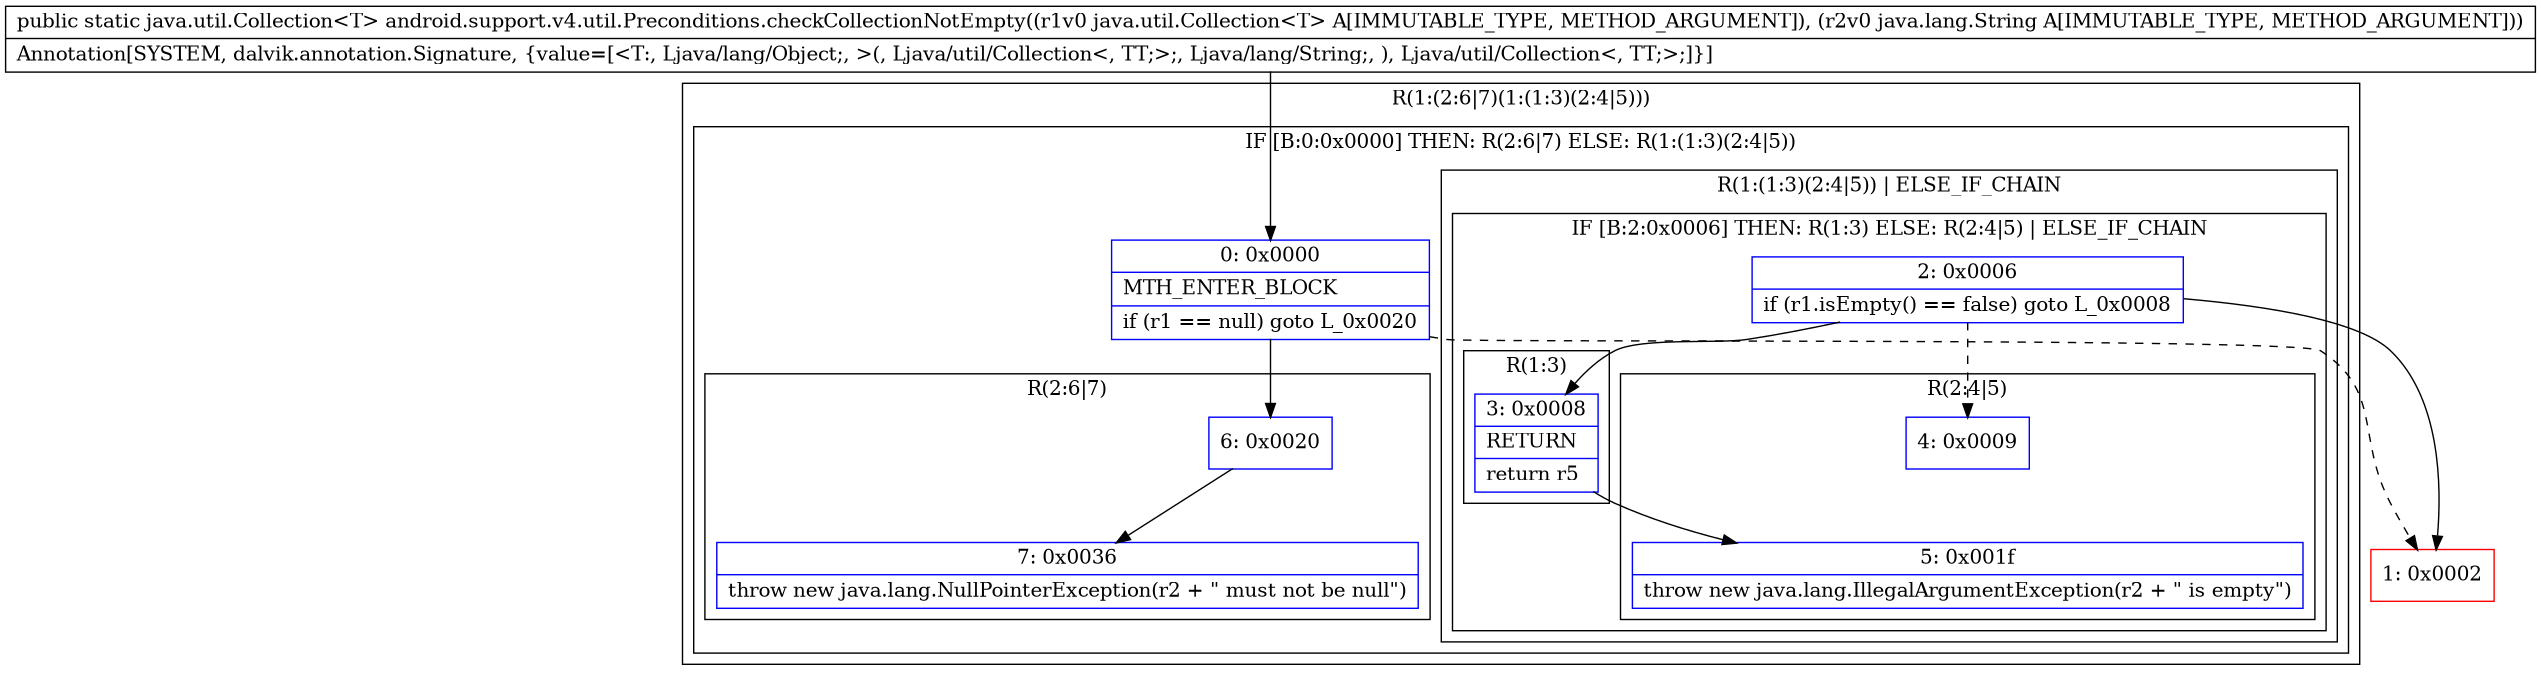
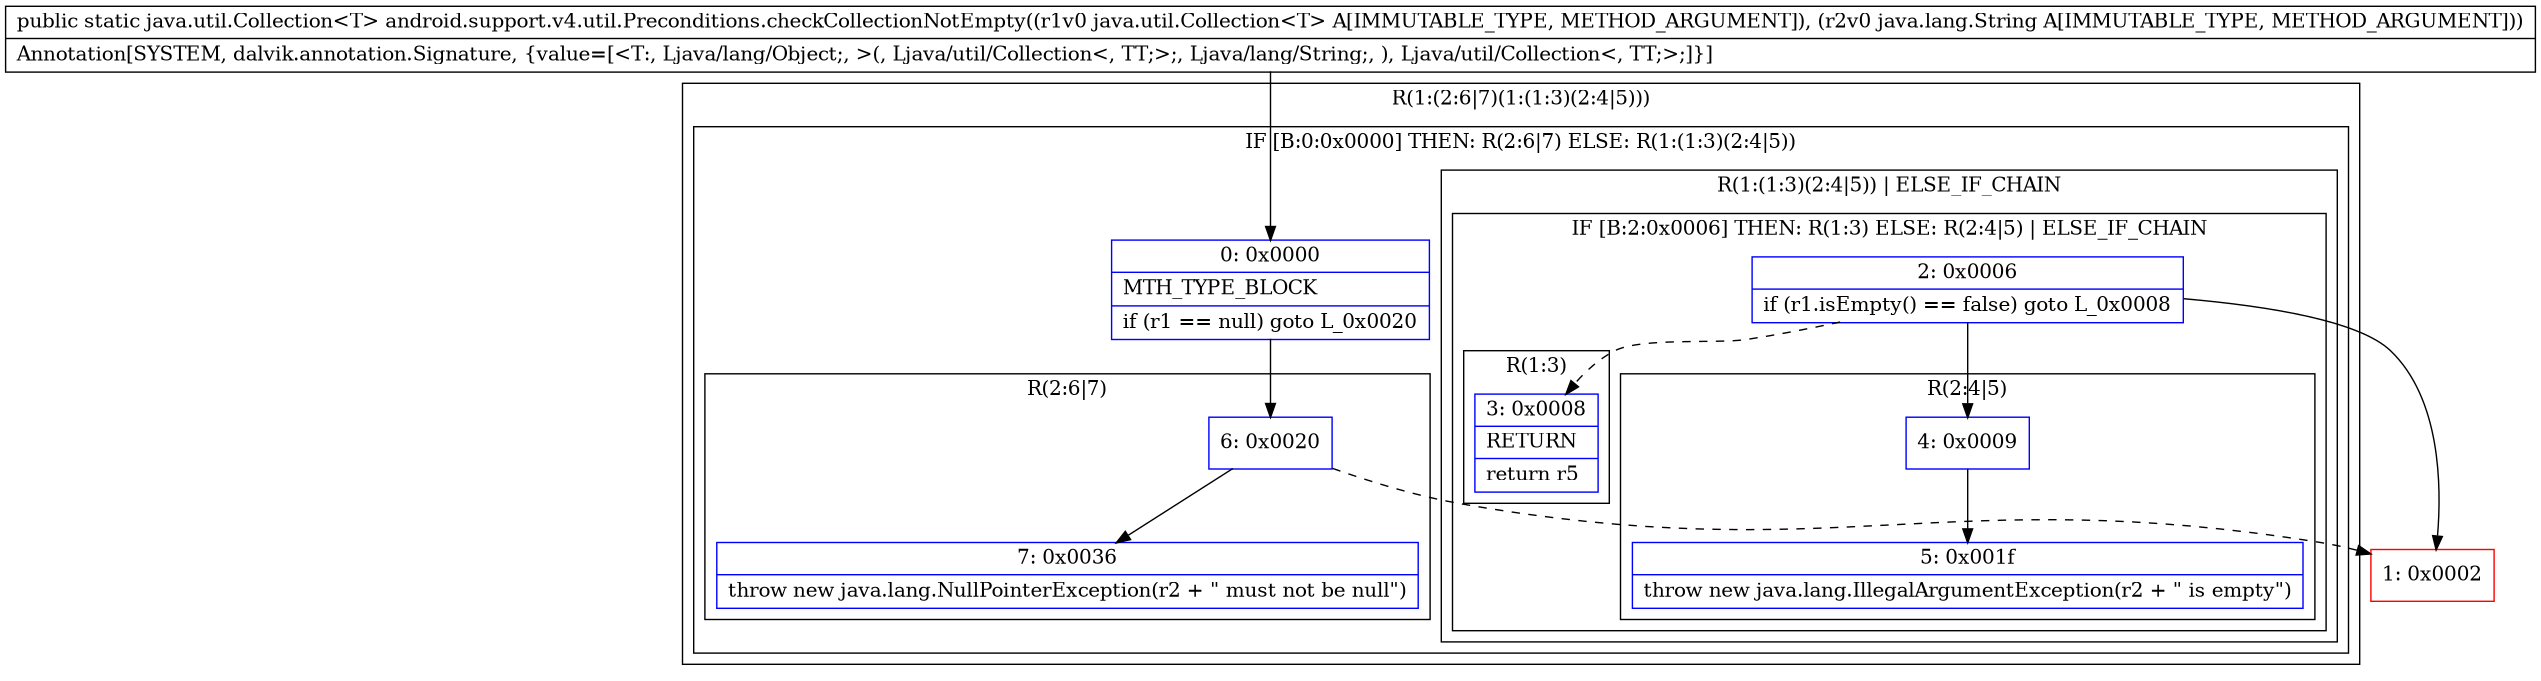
(1231, 288) -> (1220, 288)
(1702, 341) -> (1702, 341)
(1981, 342) -> (1843, 527)
(1968, 363) -> (1968, 363)
(1657, 520) -> (1968, 499)
